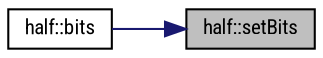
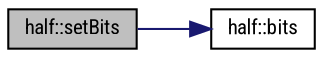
(138, 29) -> (164, 29)
